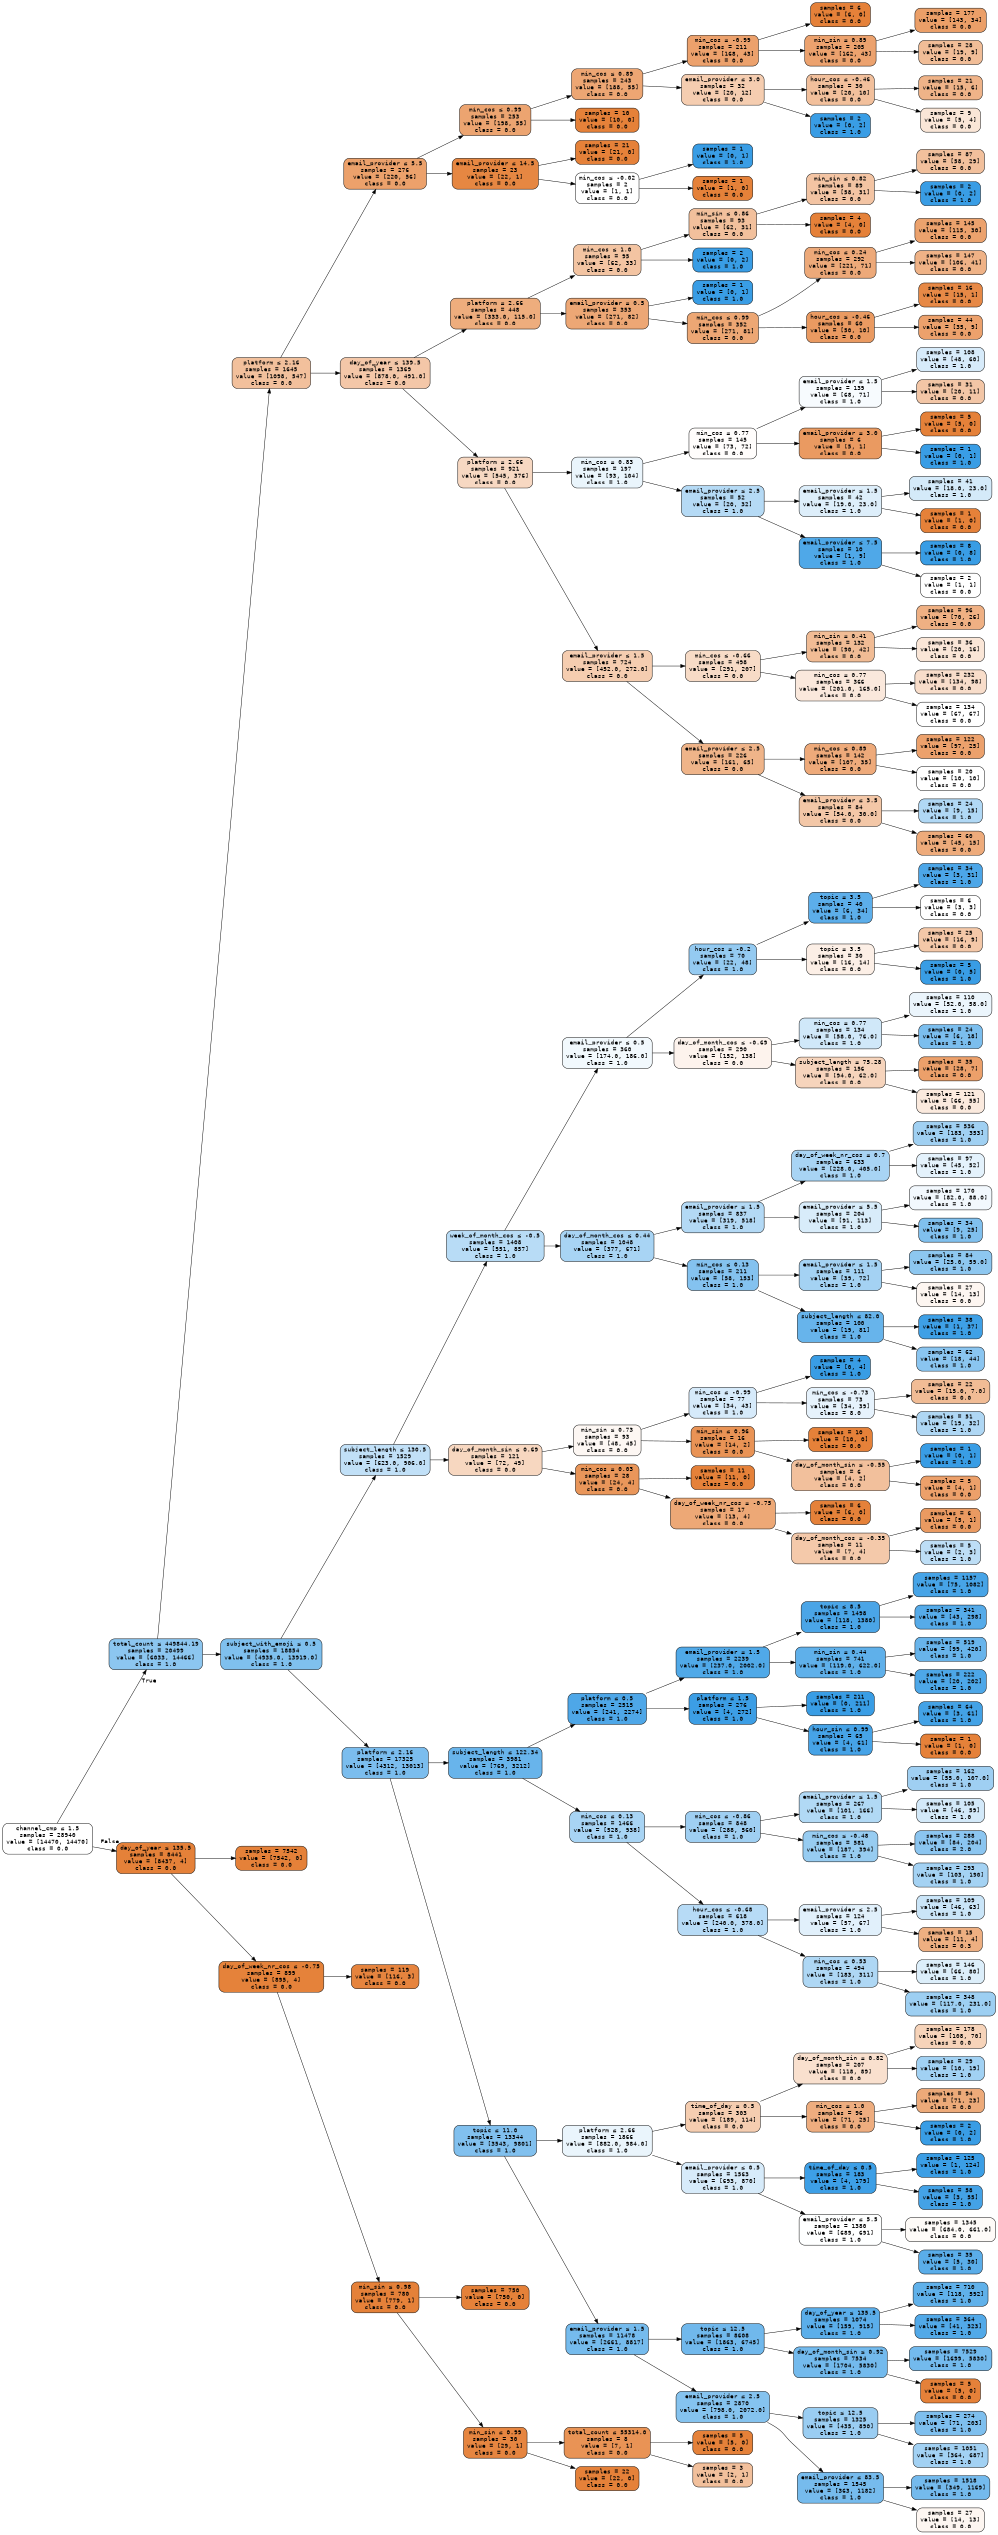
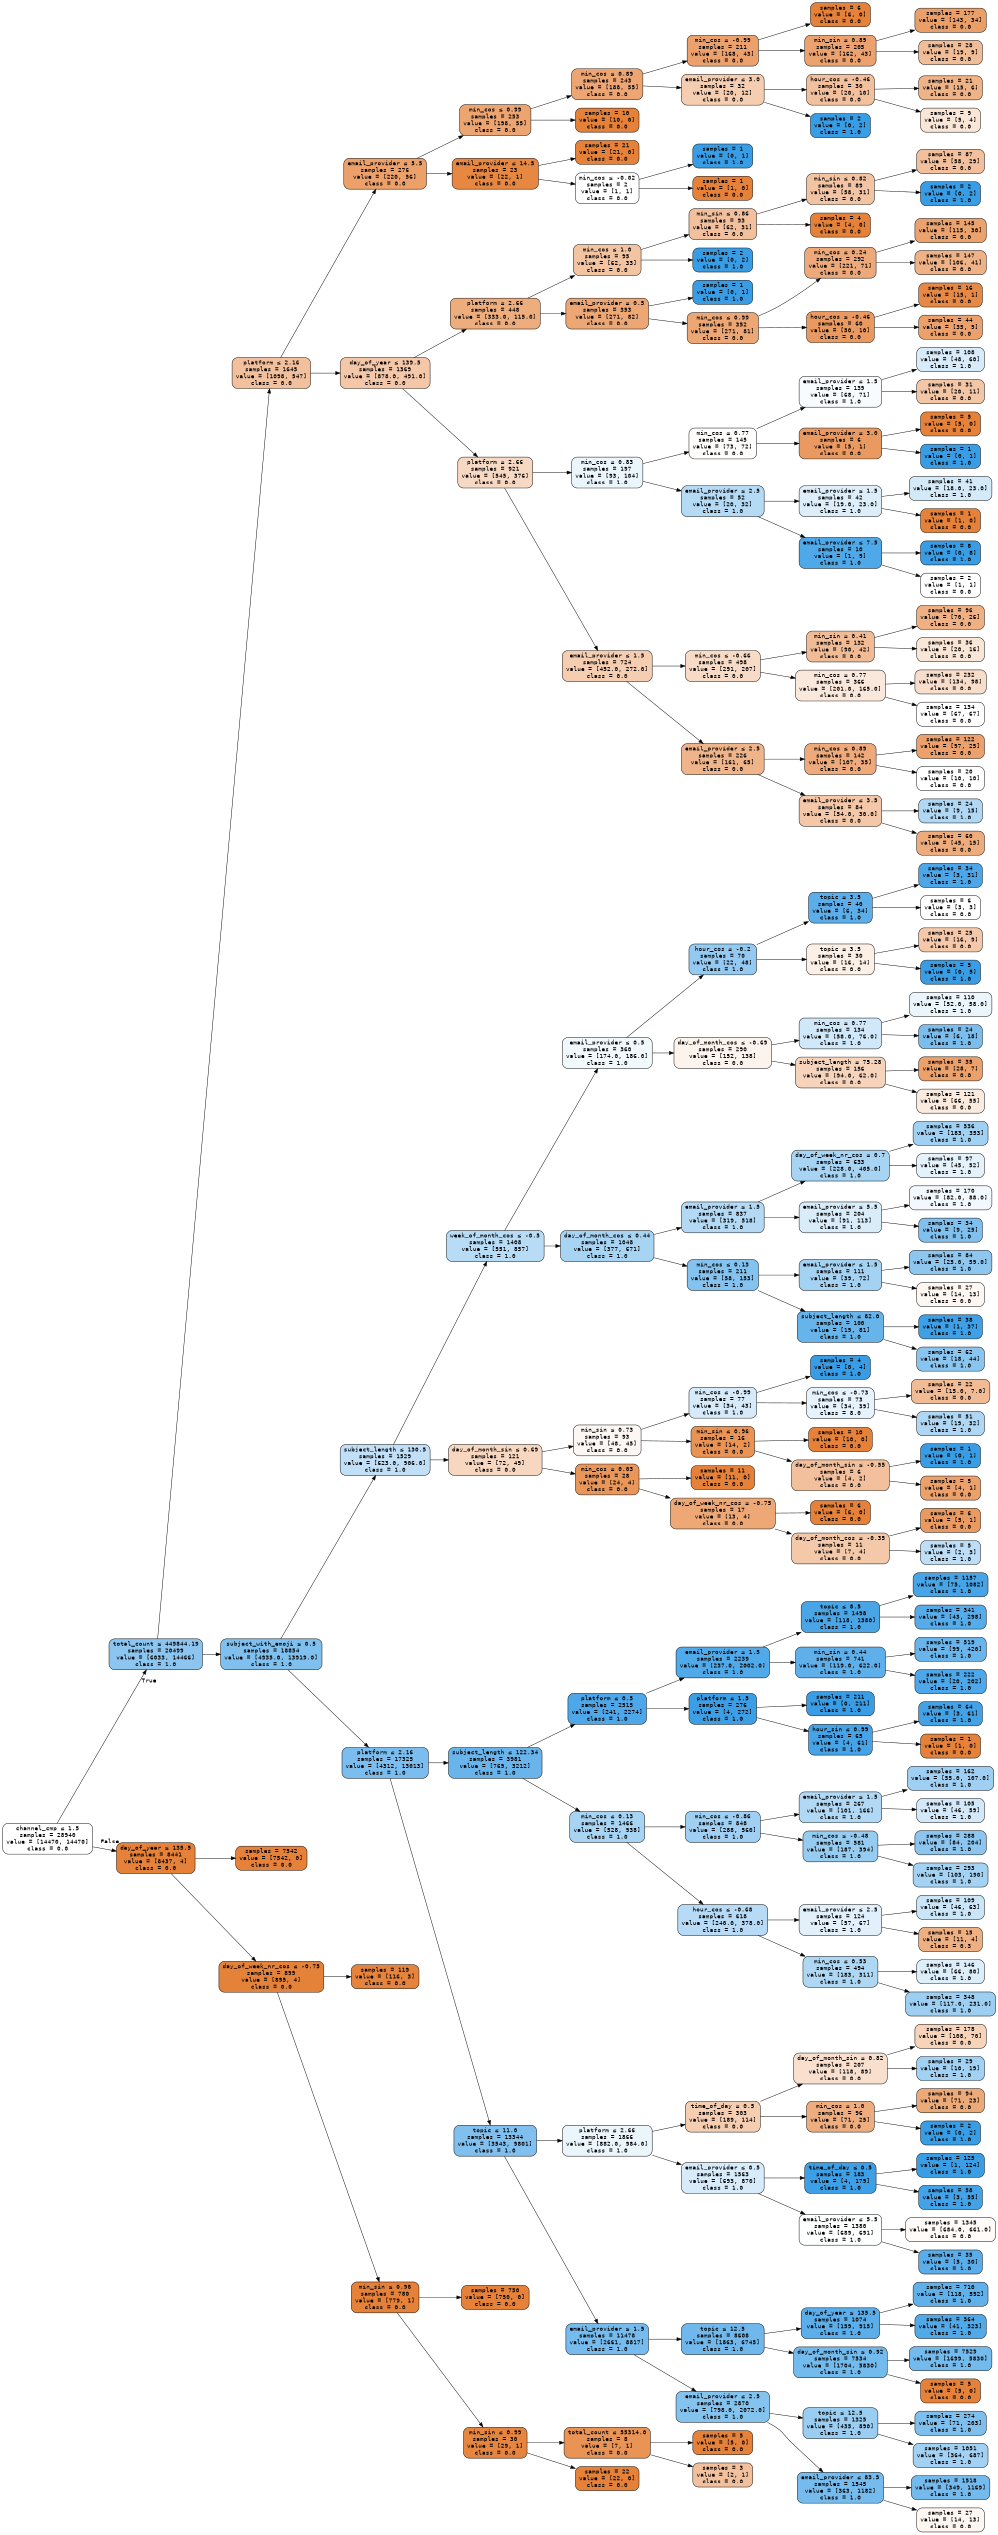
(951, 1849) -> (951, 1849)
